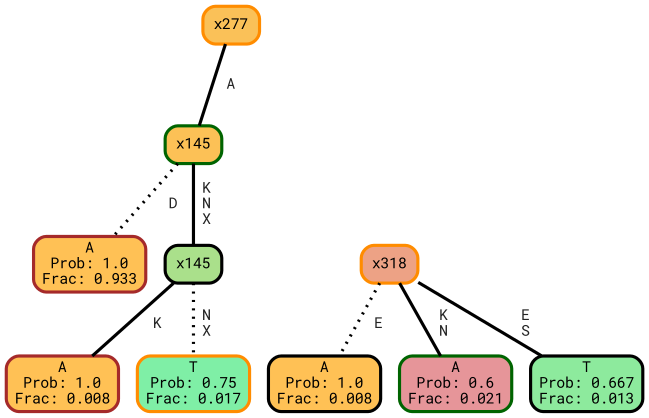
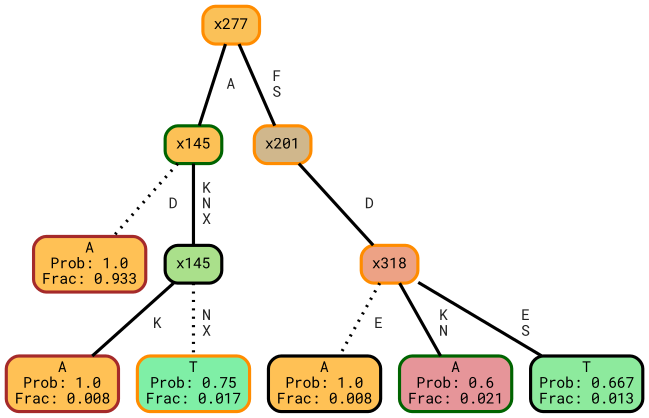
none -> (283, 145)
